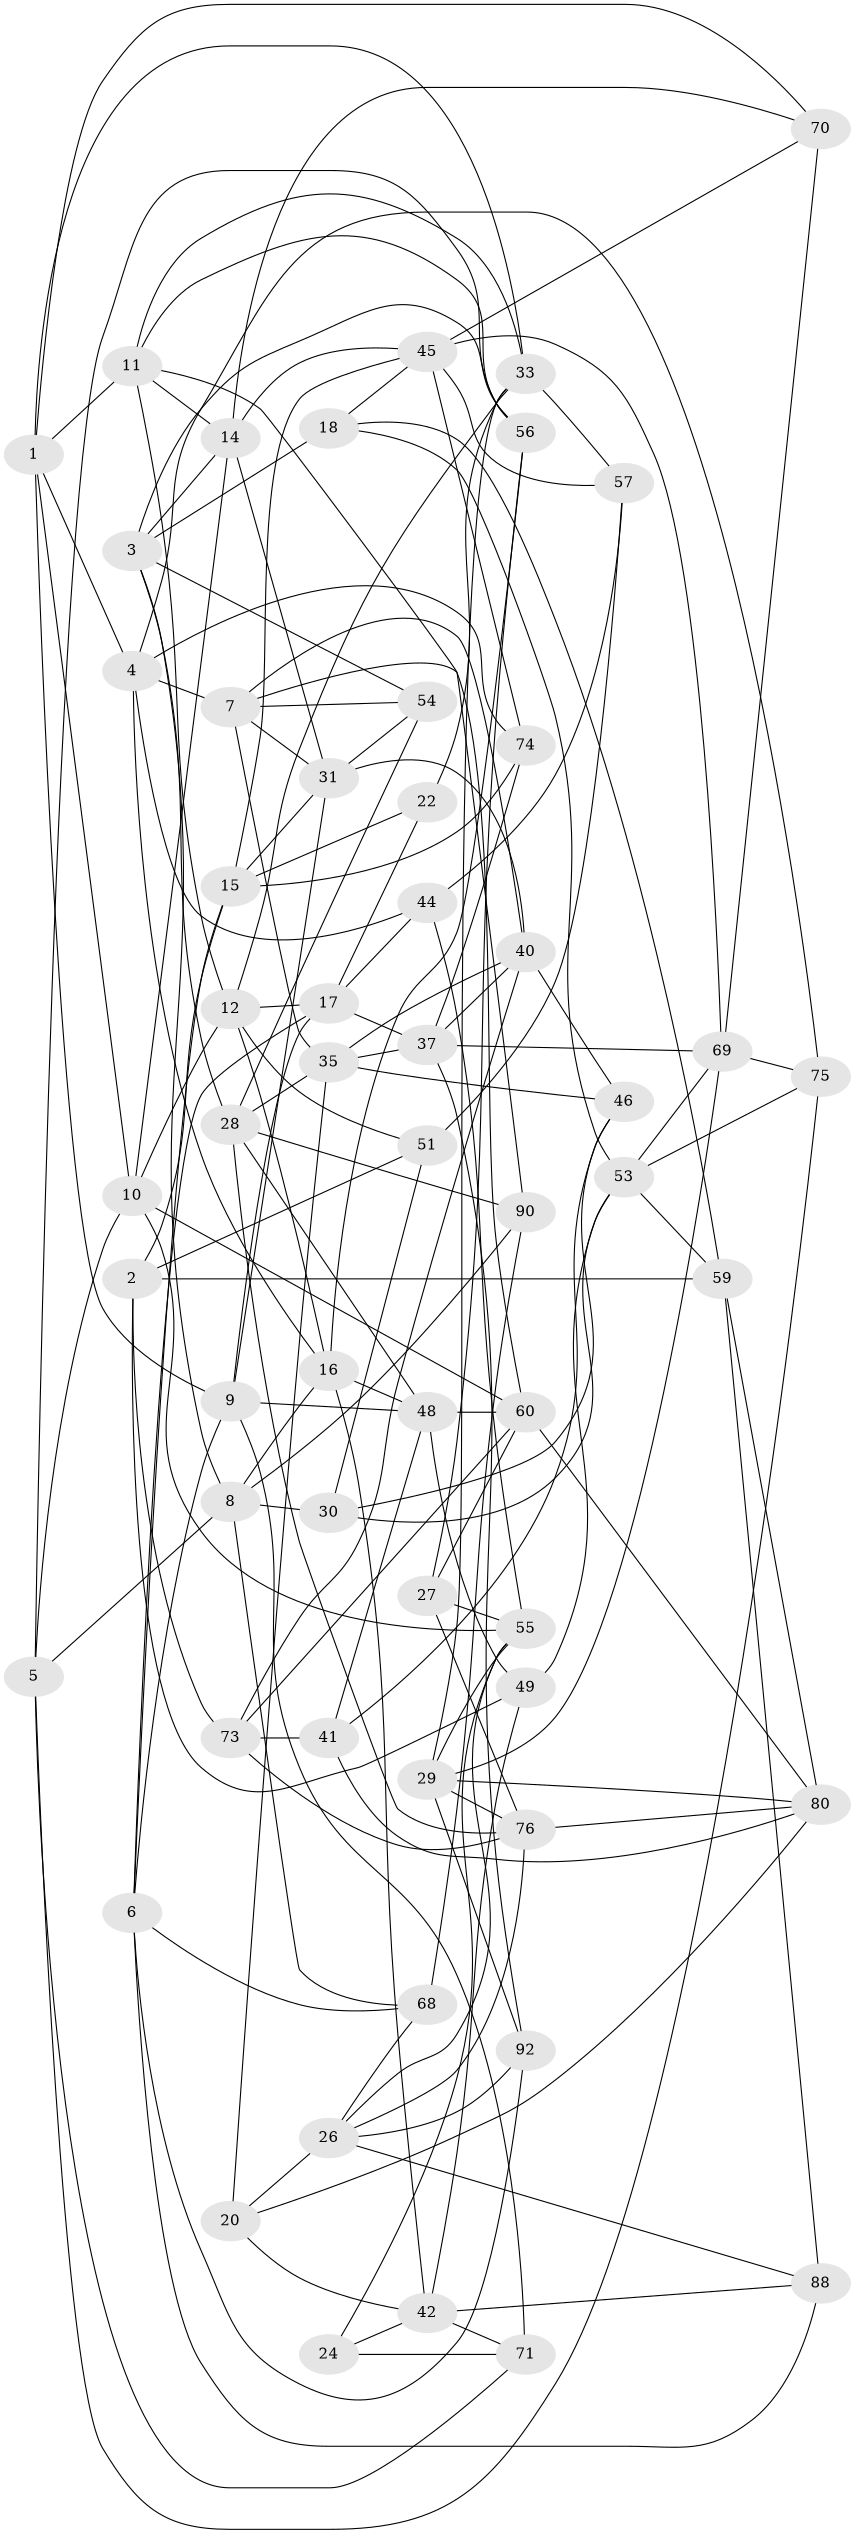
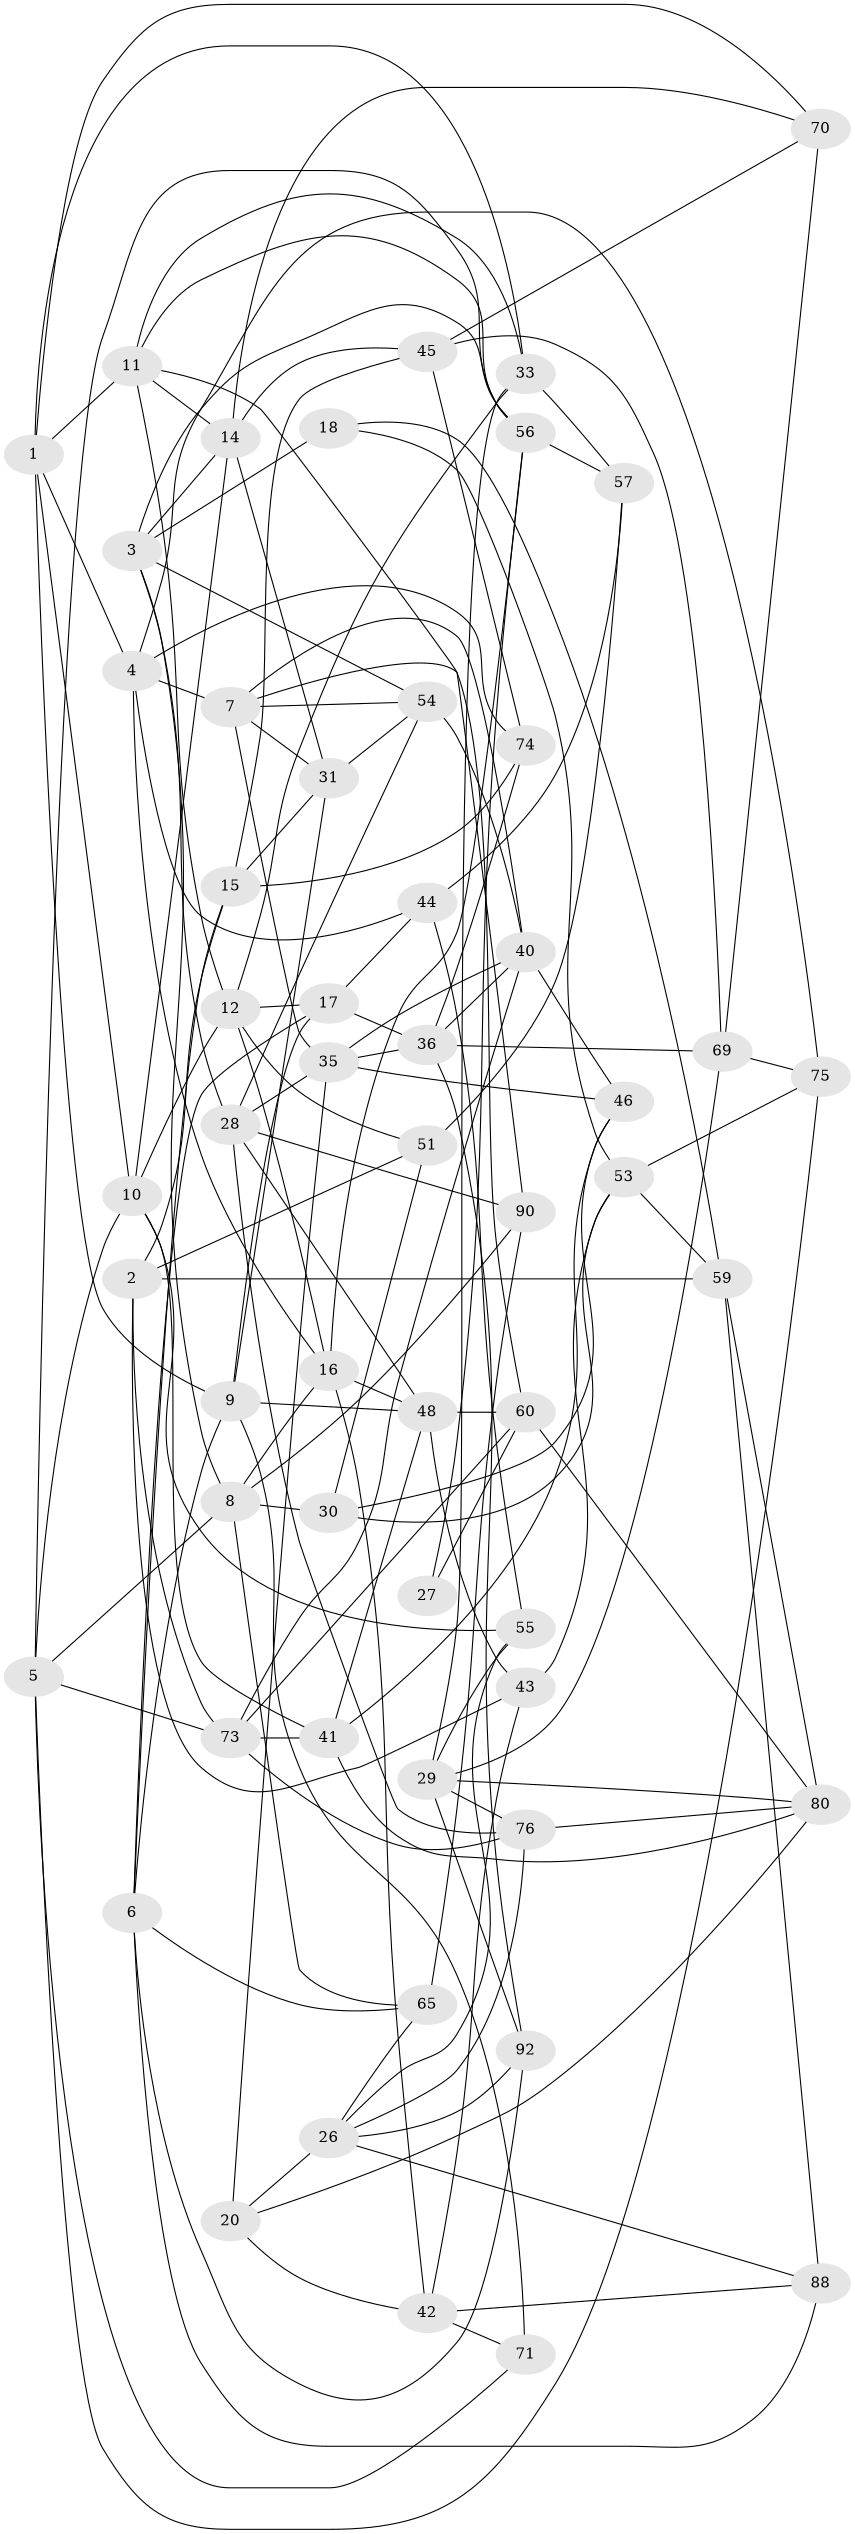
(378, 390) -> none
(494, 460) -> (575, 458)
(458, 774) -> (502, 854)
(427, 802) -> none
(427, 1045) -> (427, 1045)
(673, 1114) -> none
(320, 1299) -> (174, 1499)
(477, 1612) -> none
(463, 1679) -> none
(526, 1688) -> (526, 1688)
none -> (132, 1707)
(427, 2005) -> (427, 2005)
(329, 2354) -> none
